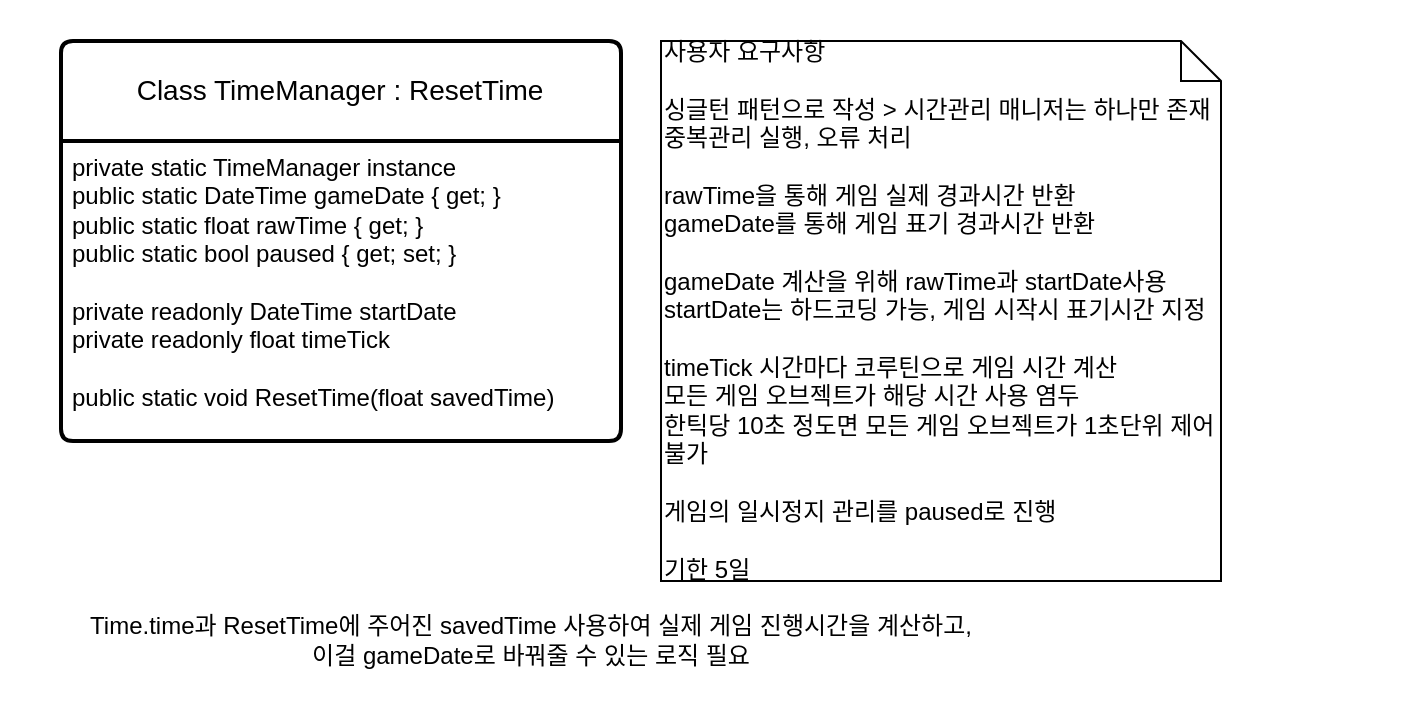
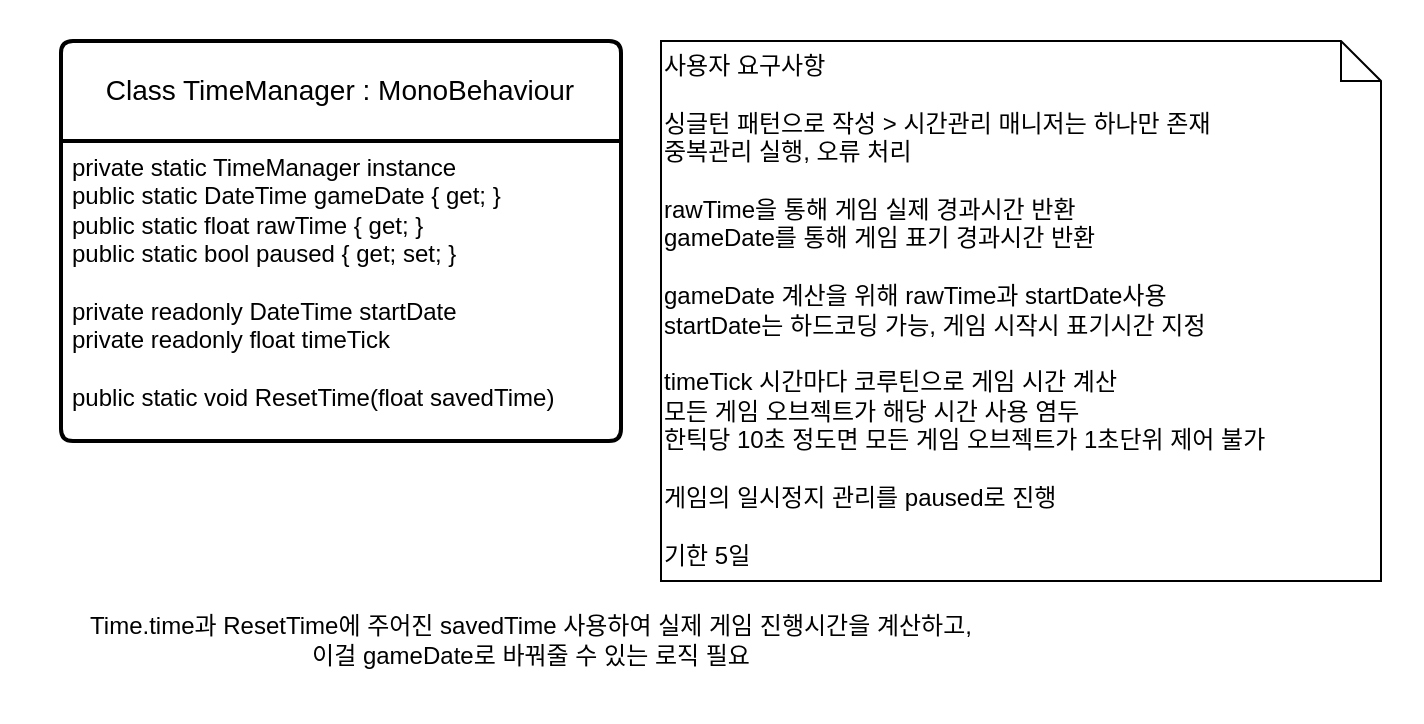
(341, 91) -> (341, 91)
(941, 311) -> (1021, 311)
